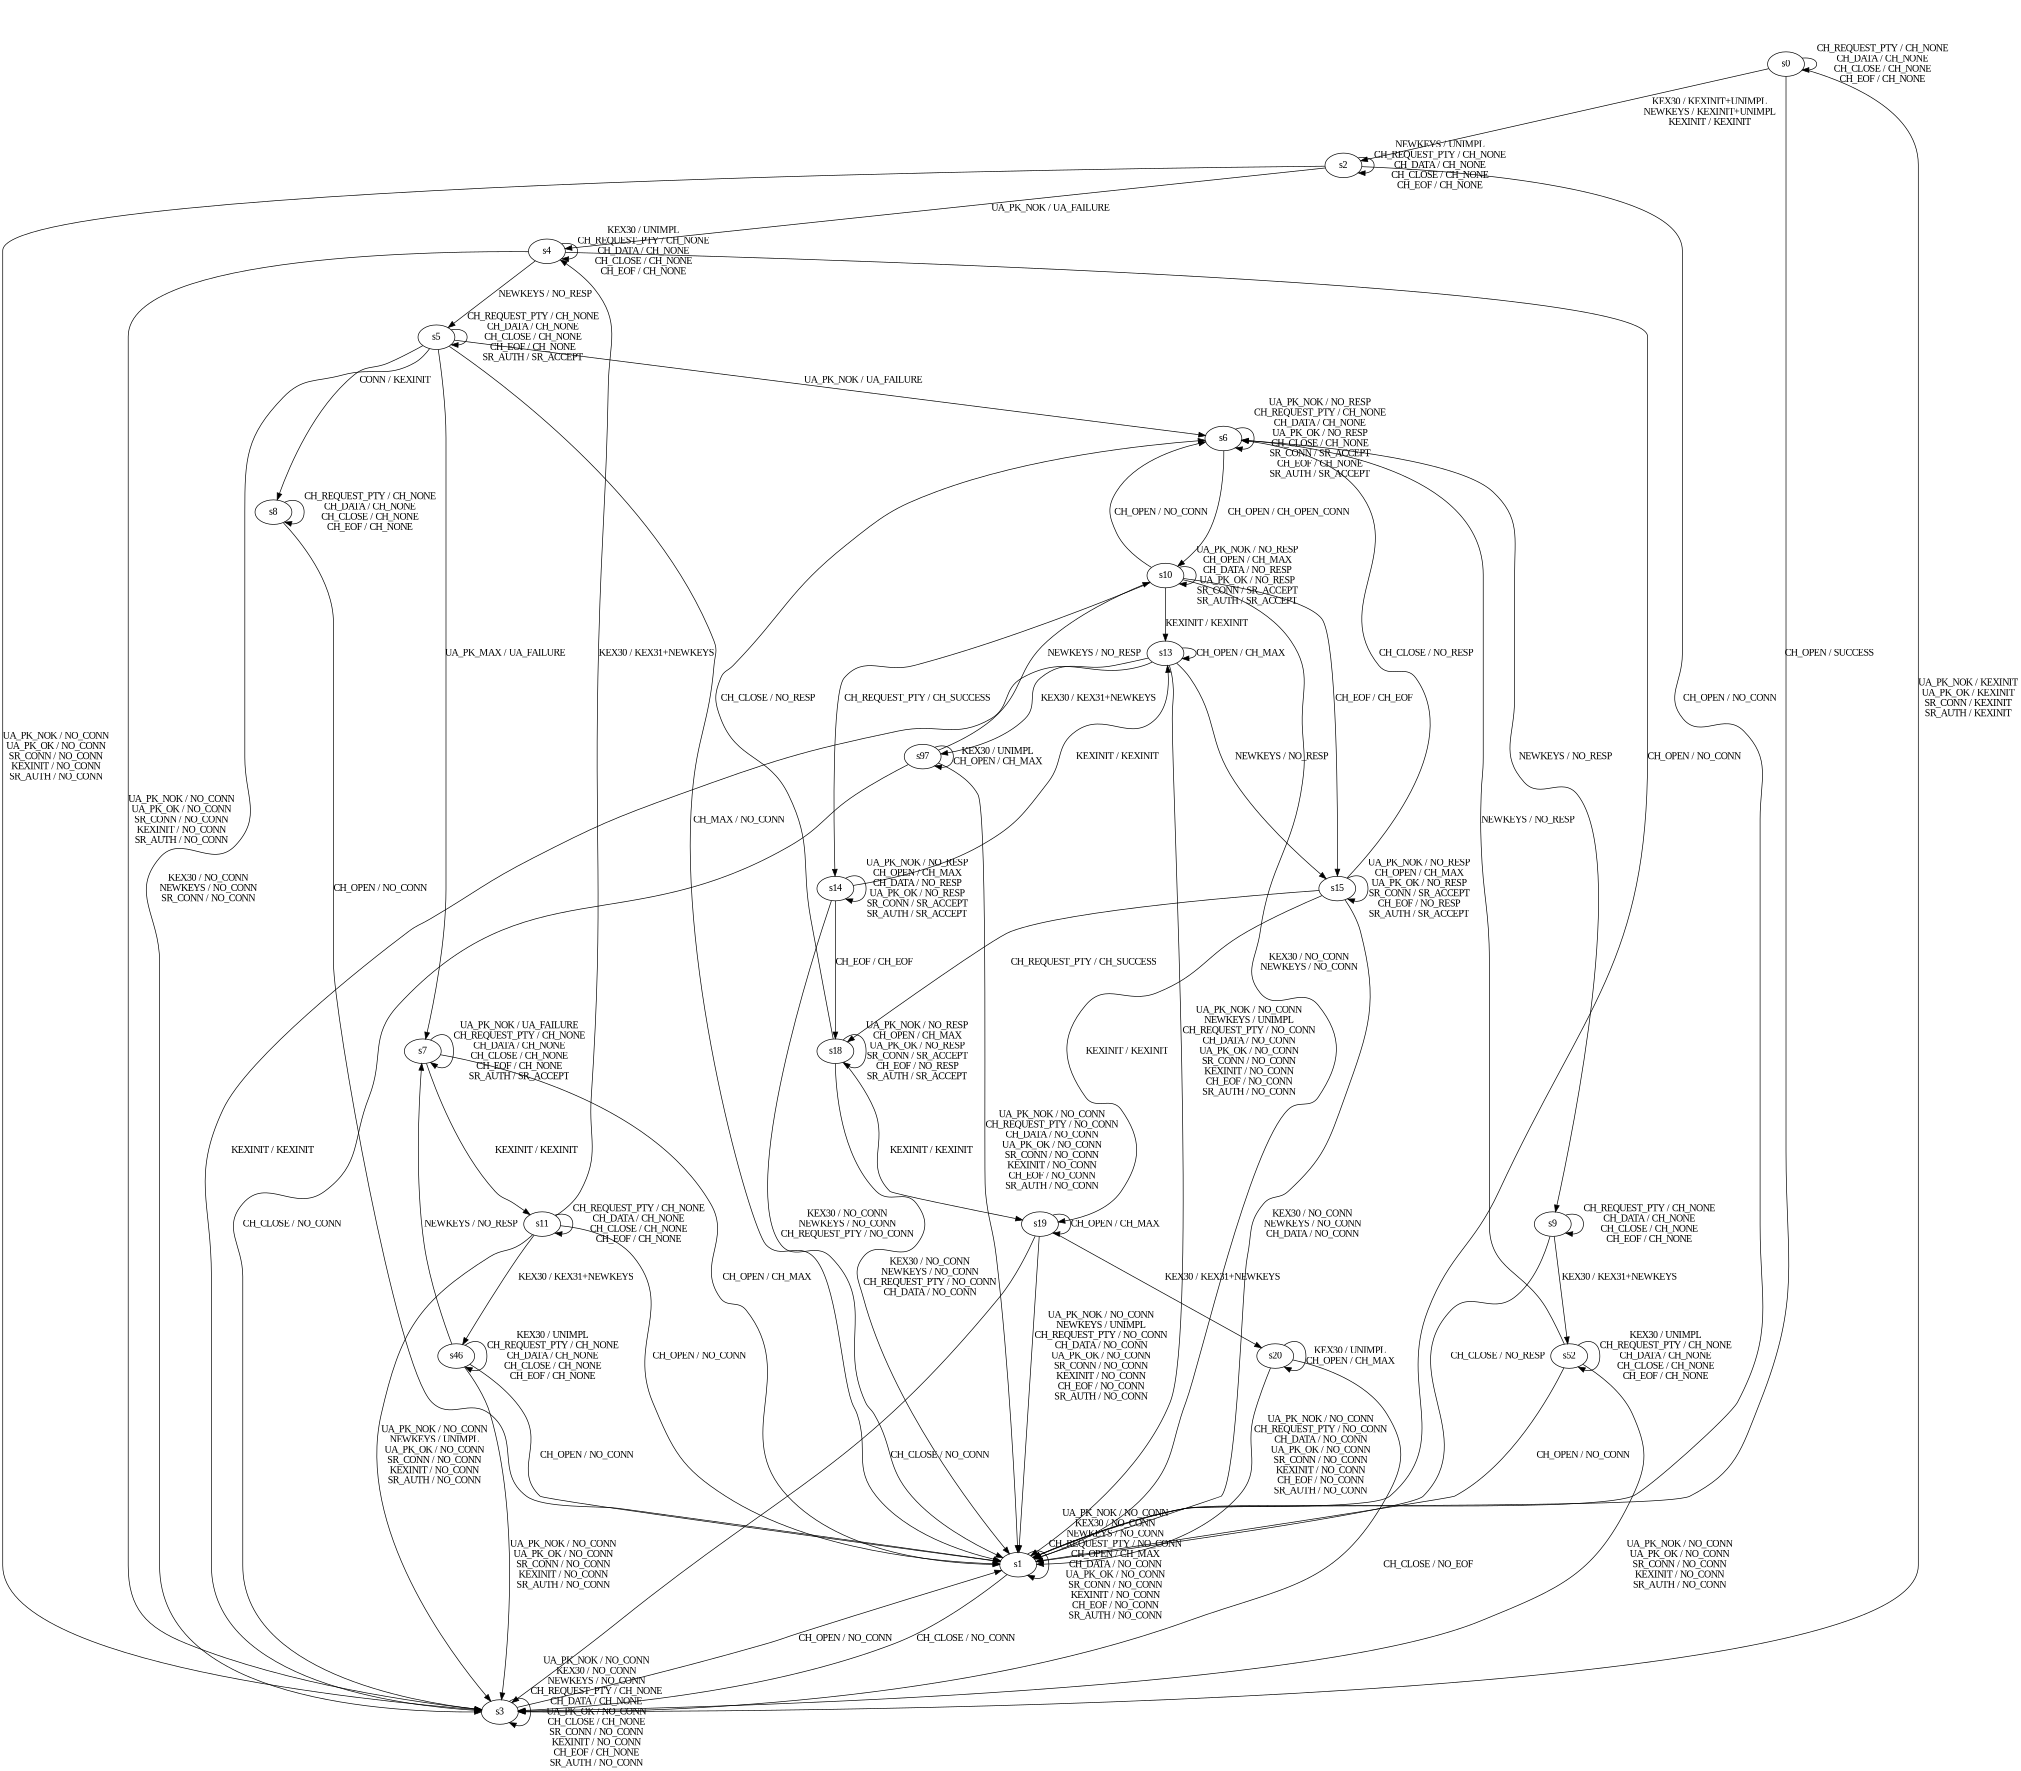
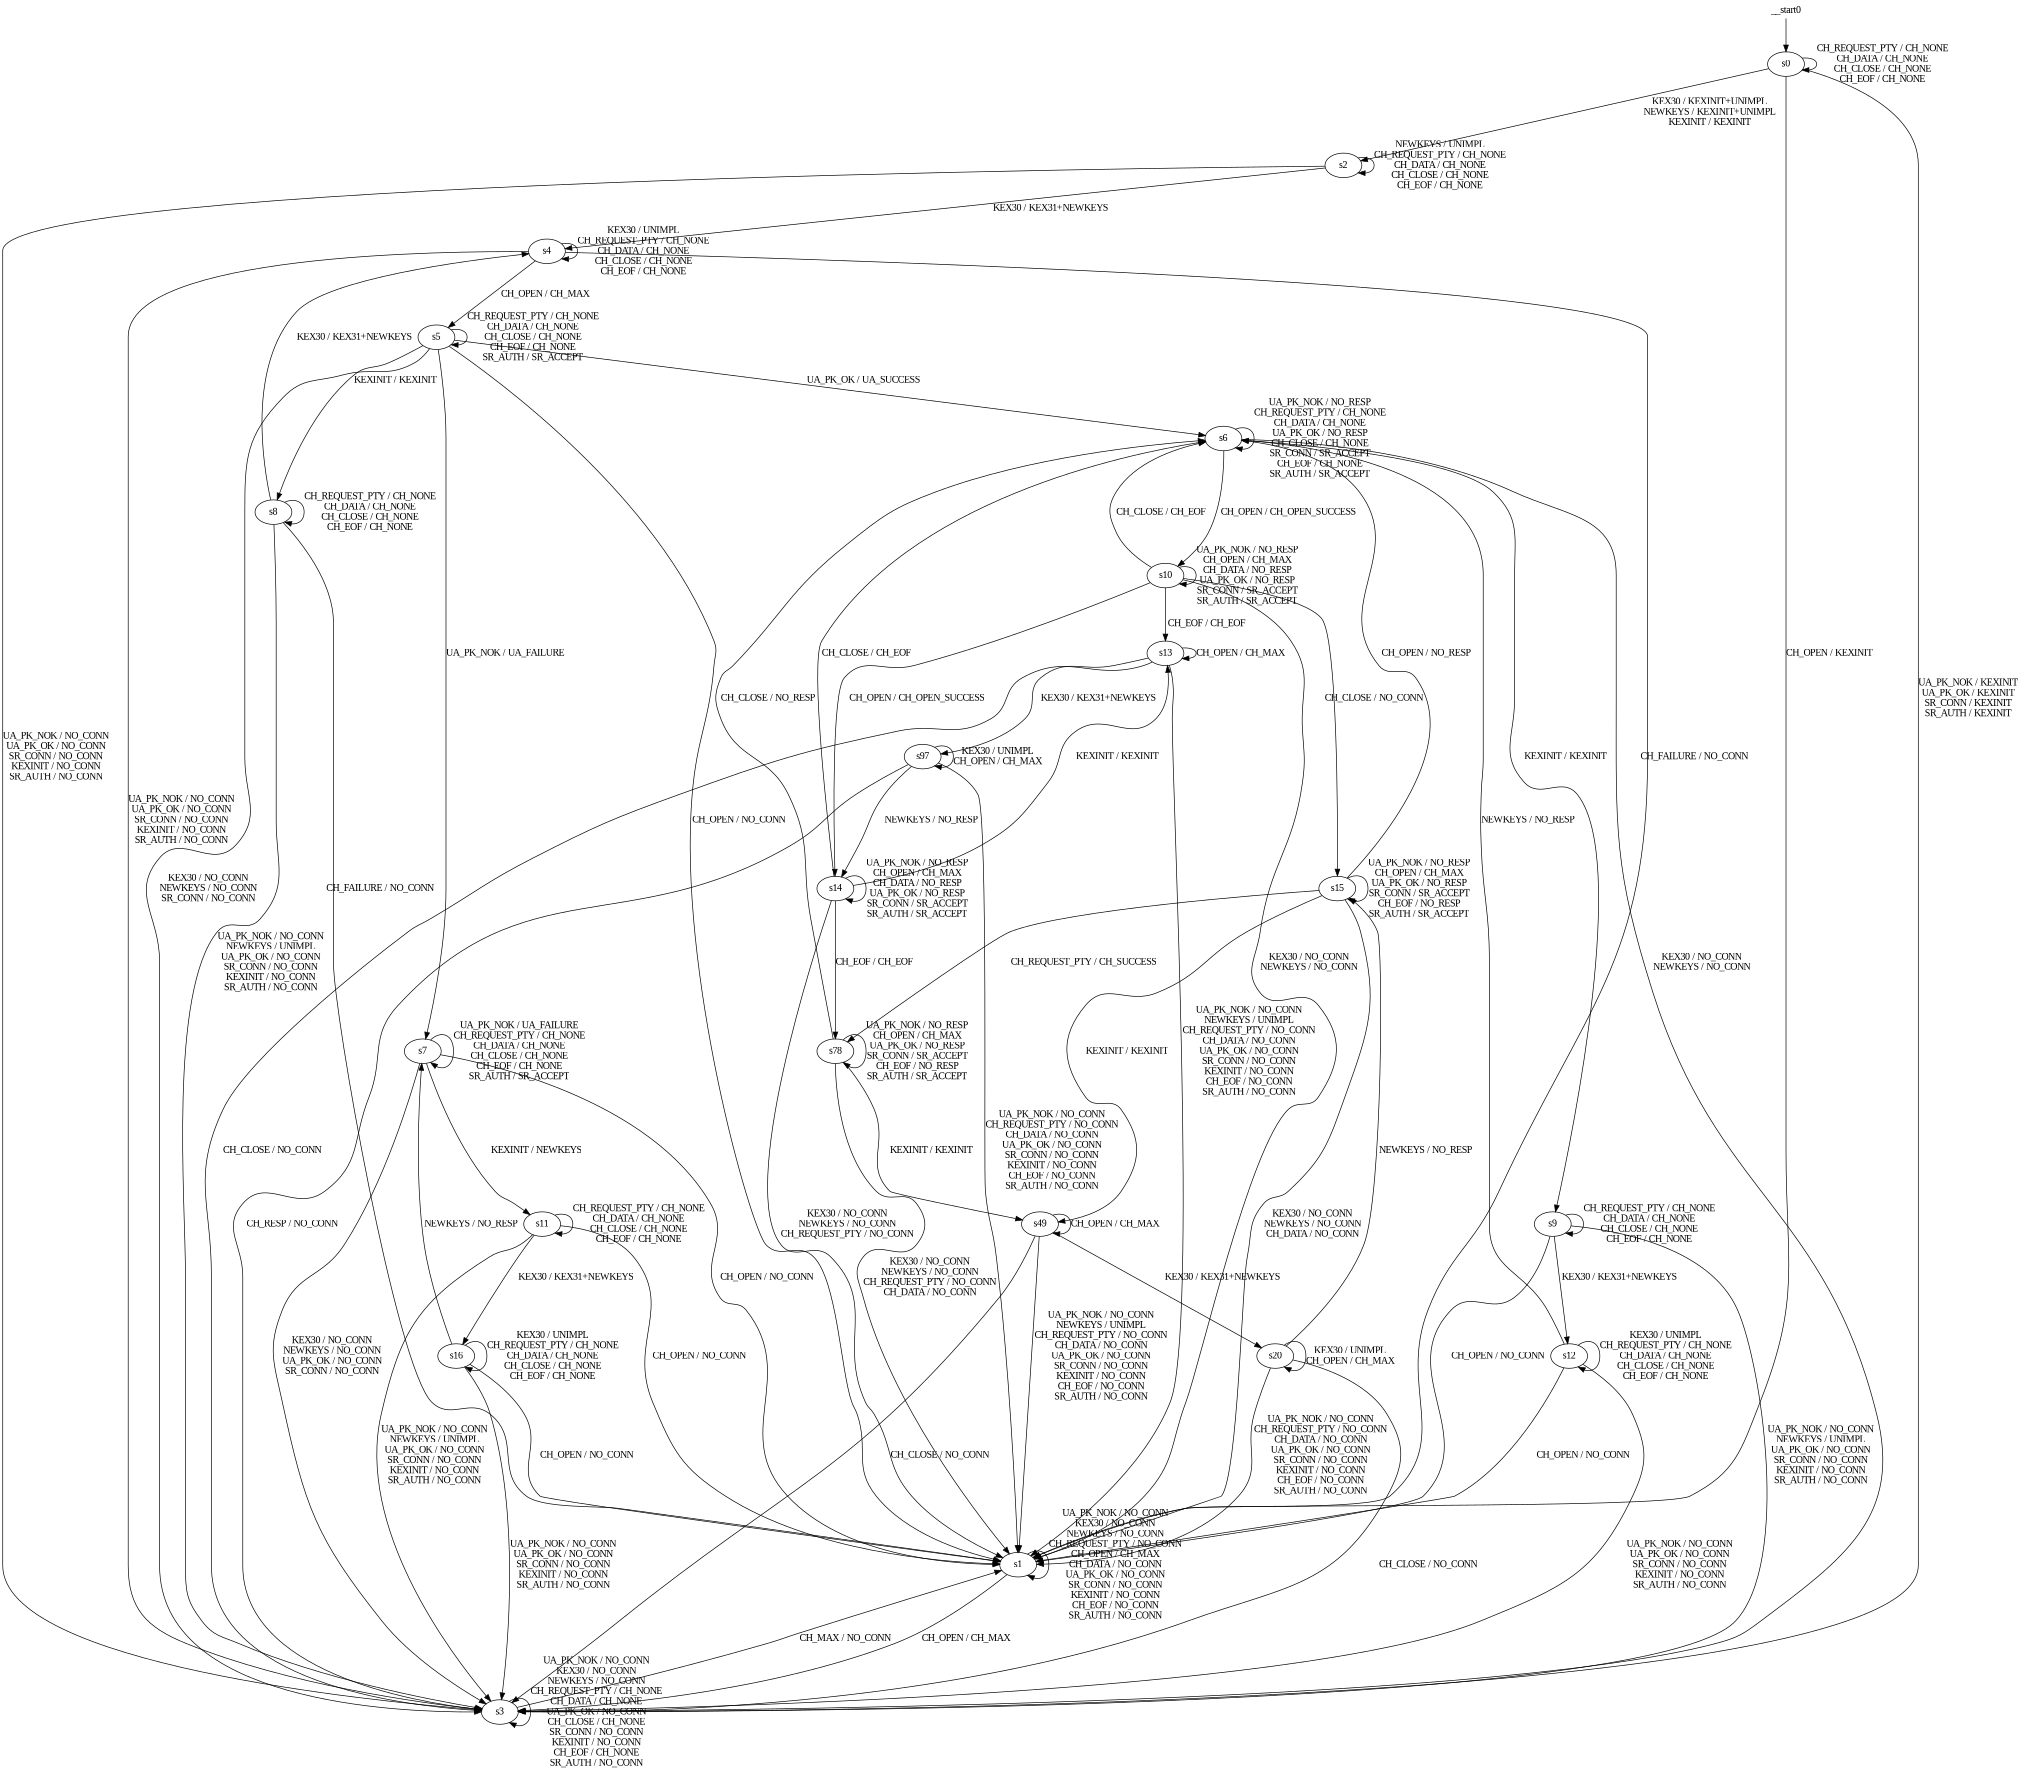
none -> (1786, 11)
(1051, 208) -> (1051, 208)
(545, 294) -> (545, 294)
(395, 380) -> (395, 380)
(863, 380) -> (863, 380)
(1161, 512) -> (1161, 512)
(1289, 512) -> (1289, 512)
none -> (889, 567)
(1207, 624) -> (1207, 624)
(505, 653) -> (505, 653)
(1426, 653) -> (1426, 653)
(1829, 653) -> (1829, 653)
(1032, 659) -> (872, 815)
(917, 698) -> (917, 698)
(1374, 698) -> (1374, 698)
(597, 737) -> (312, 300)
(1565, 757) -> (1565, 757)
(1694, 757) -> (1694, 757)
(1233, 779) -> (1378, 1134)
(739, 820) -> (739, 820)
(380, 889) -> (380, 889)
(1760, 997) -> none
(835, 1051) -> (835, 1051)
(272, 1150) -> (272, 1150)
(536, 1150) -> (536, 1150)
none -> (184, 1197)
(292, 1224) -> (292, 1224)
(1040, 1224) -> (1040, 1224)
(767, 1277) -> (767, 1277)
(456, 1356) -> (456, 1356)
(1498, 1356) -> (1498, 1356)
(1569, 1356) -> (1569, 1356)
none -> (281, 1396)
none -> (1875, 1501)
(1428, 1565) -> (1428, 1565)
(845, 1638) -> (845, 1638)
(966, 1638) -> (966, 1638)
none -> (1691, 1640)
